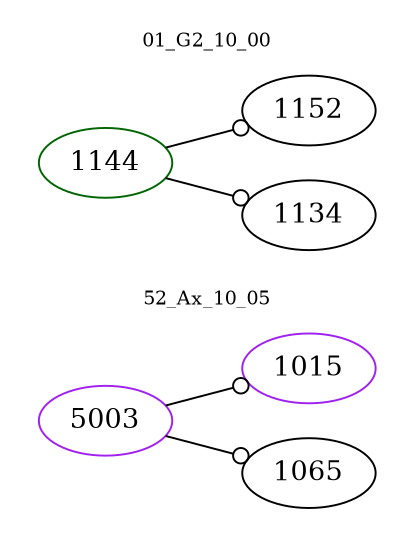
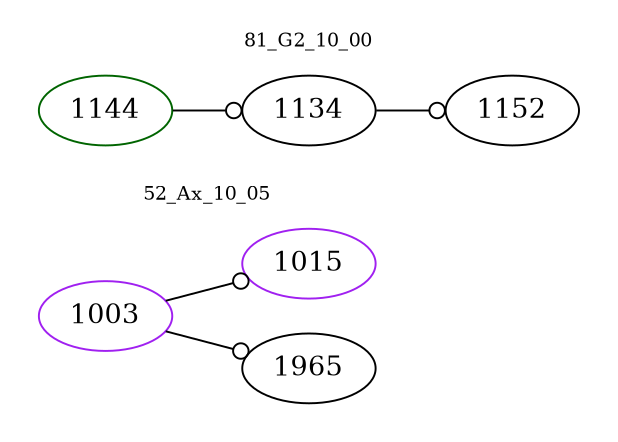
(207, 42) -> (309, 42)
(200, 139) -> (403, 111)
(106, 421) -> (106, 316)
(309, 473) -> (309, 368)
